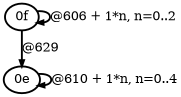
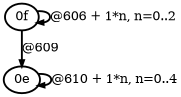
(40, 48) -> (40, 48)
